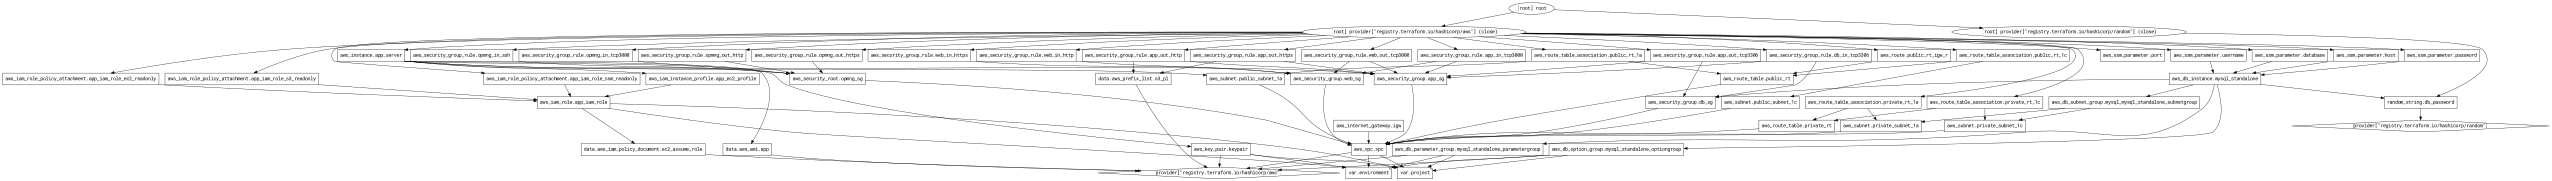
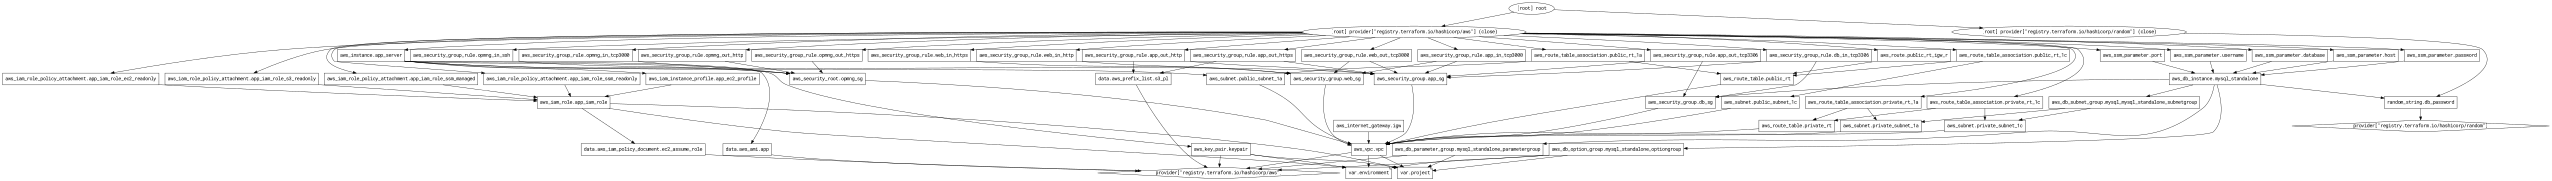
none -> (2172, 67)
none -> (401, 79)
(1420, 161) -> none
